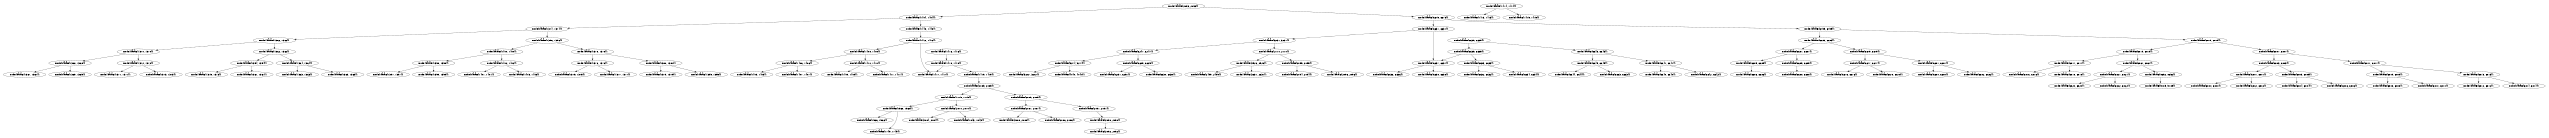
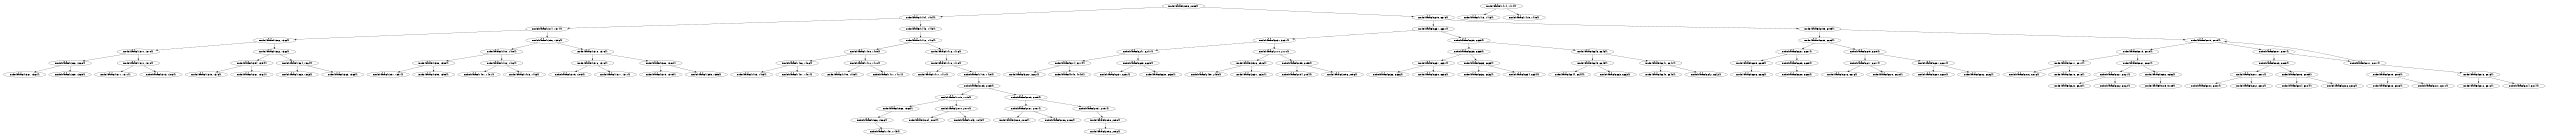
(1433, 45) -> (1450, 34)
(921, 58) -> (933, 46)
(2375, 69) -> (2291, 48)
(896, 121) -> (878, 125)
